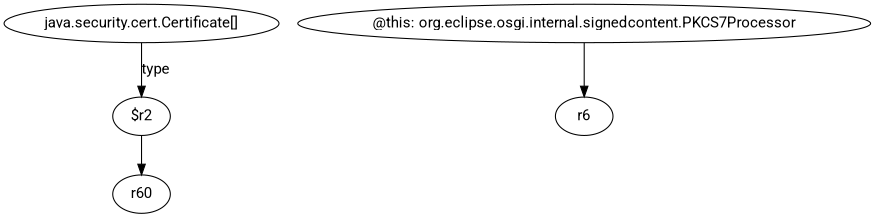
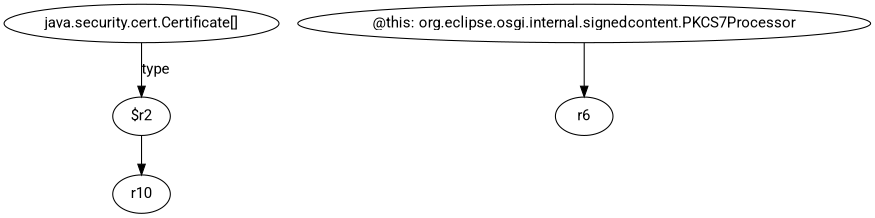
(142, 194) -> (142, 194)
